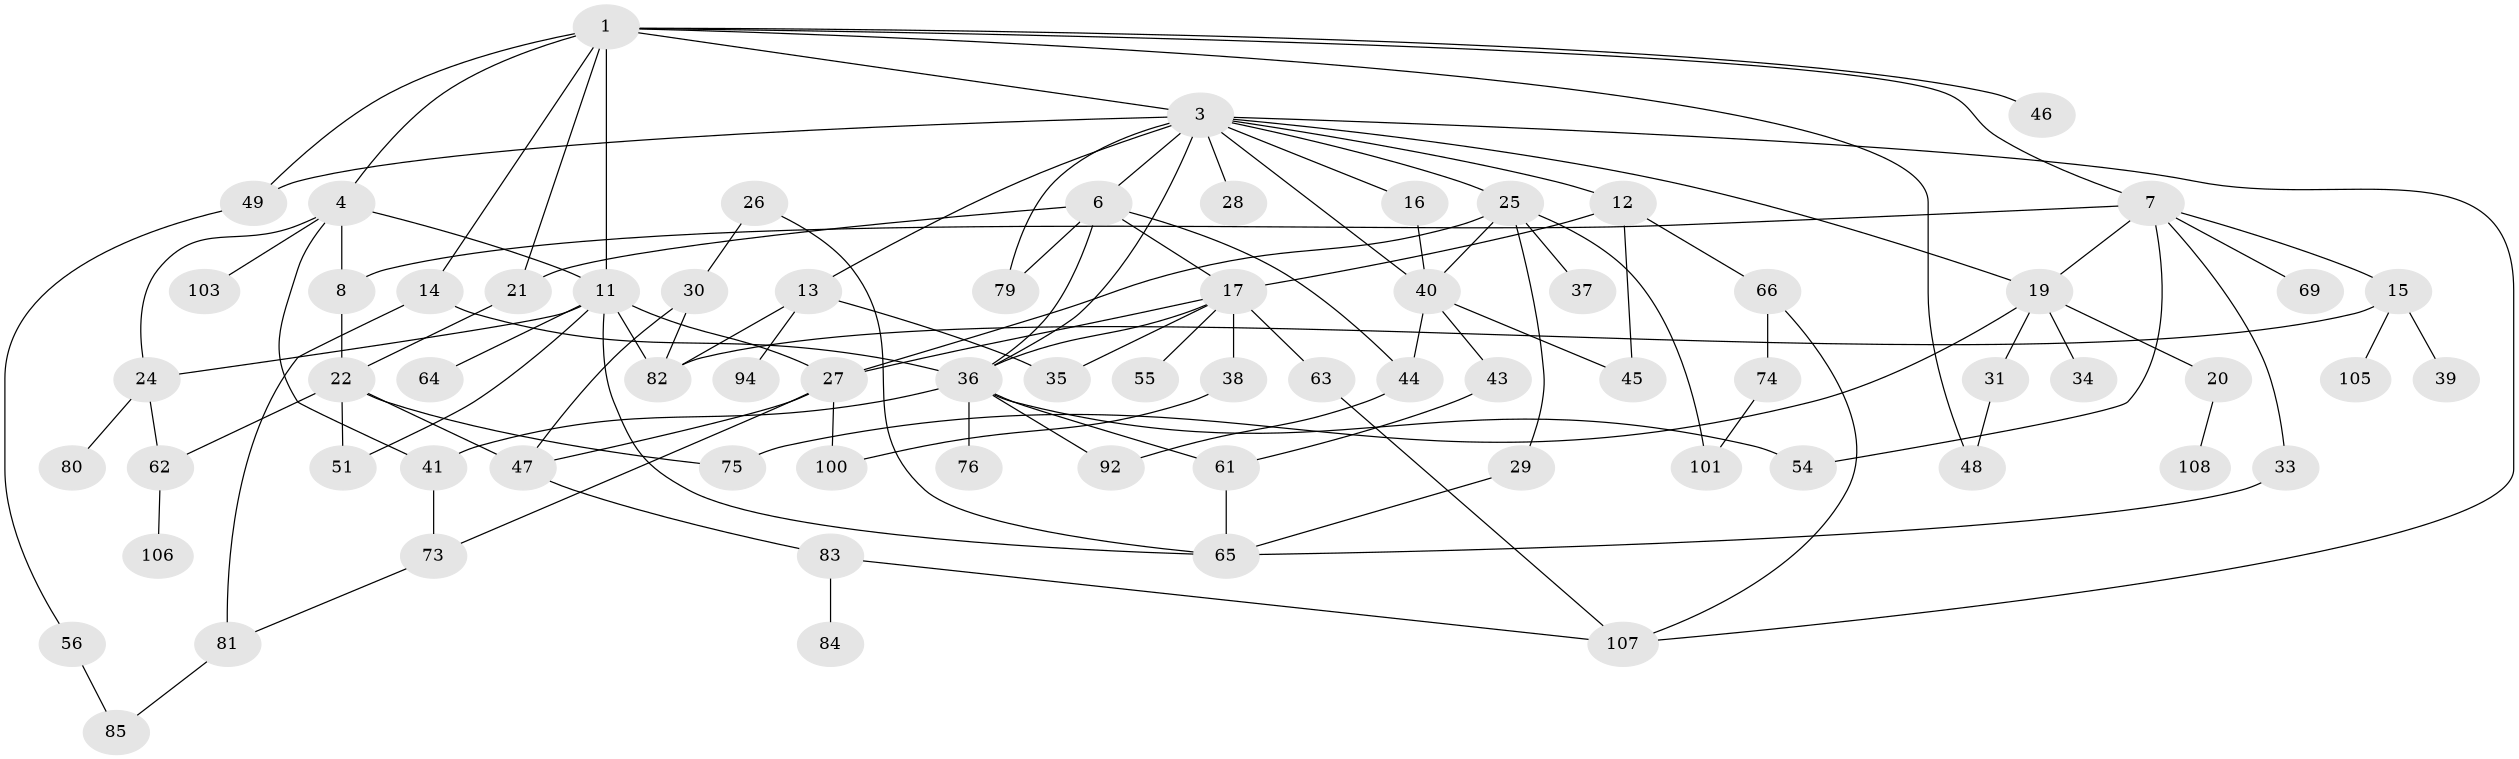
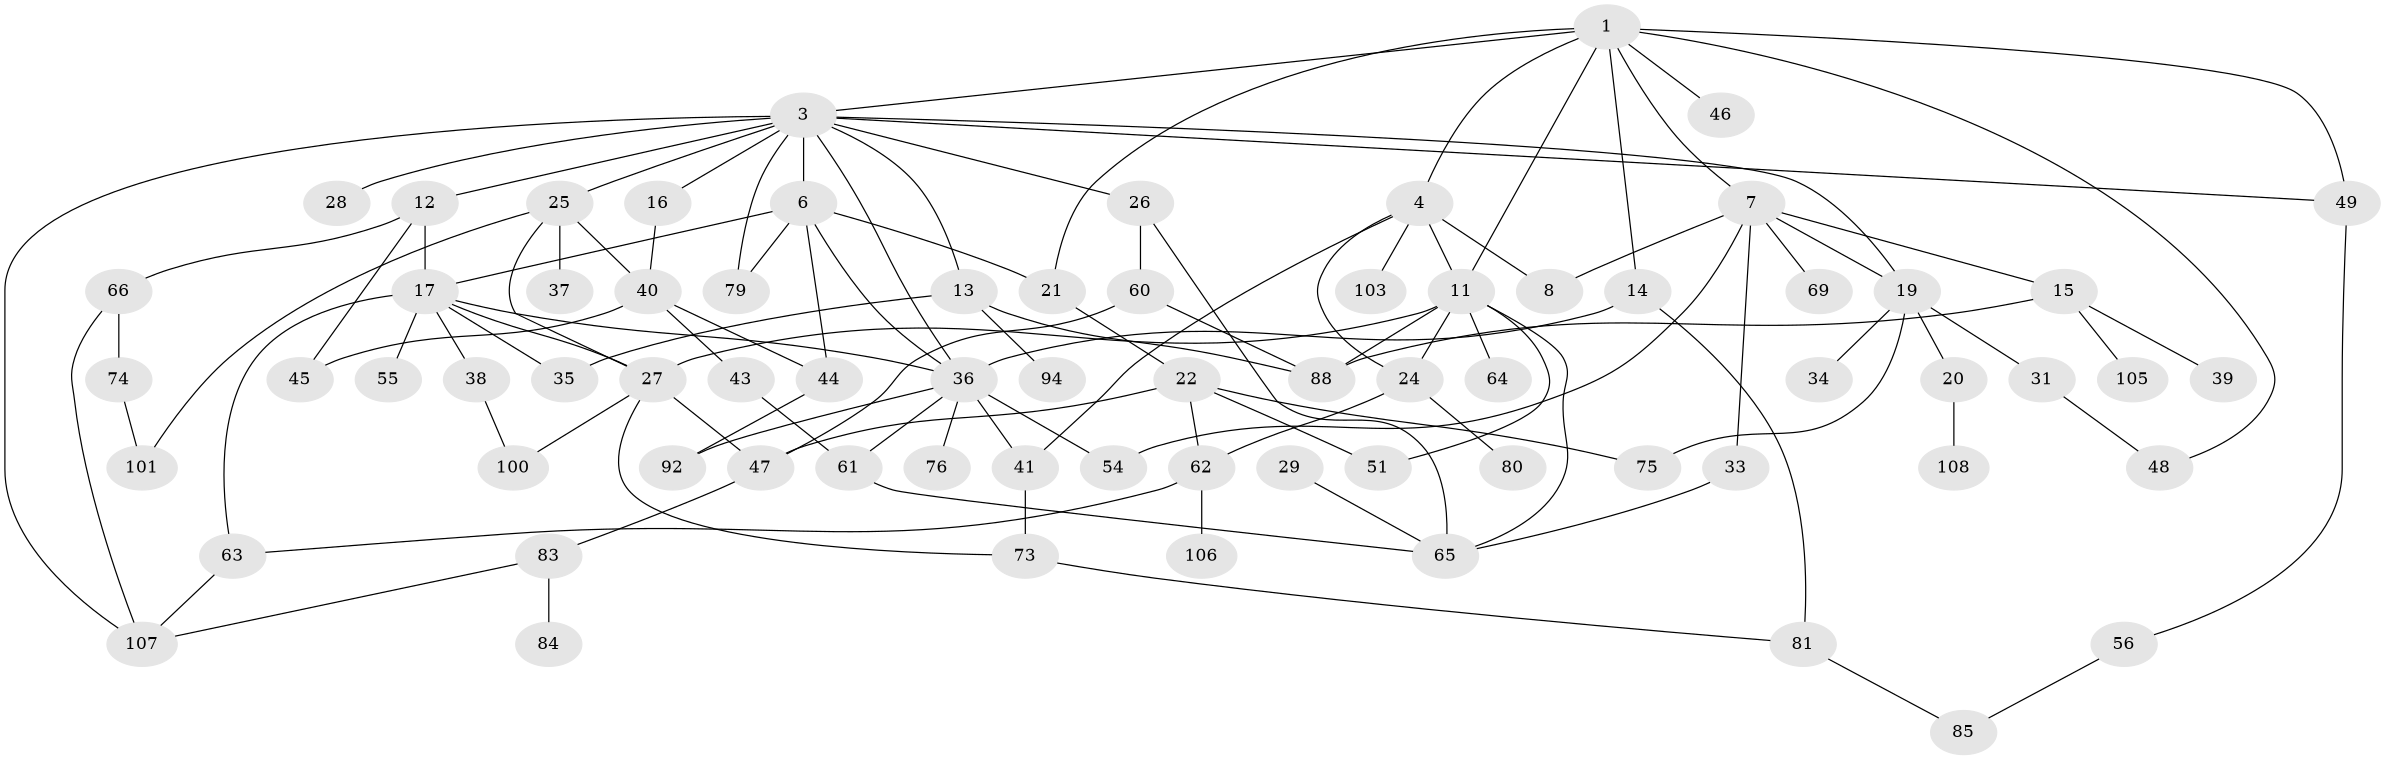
(1314, 203) -> (972, 159)
(695, 292) -> (1140, 292)
(1538, 324) -> none
(342, 326) -> none
(658, 380) -> (1322, 380)
none -> (769, 530)
